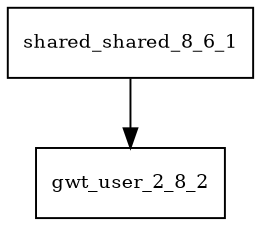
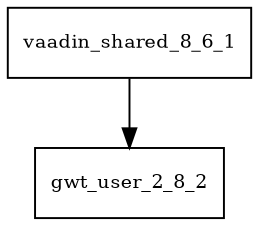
(130, 43) -> (129, 43)
